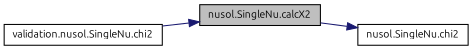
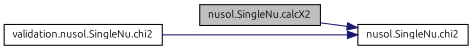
(176, 25) -> (255, 35)
